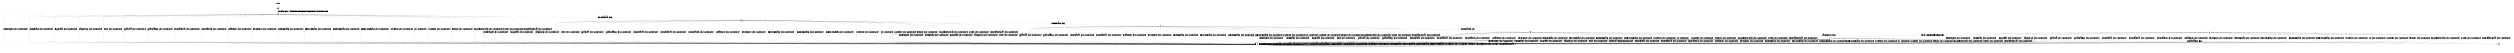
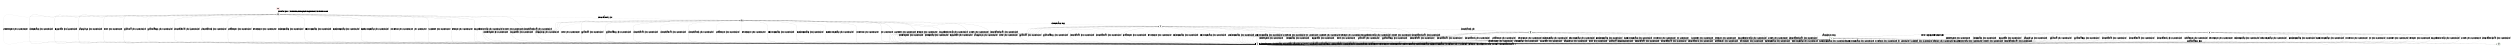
(278, 4) -> none
(605, 18) -> (605, 18)
